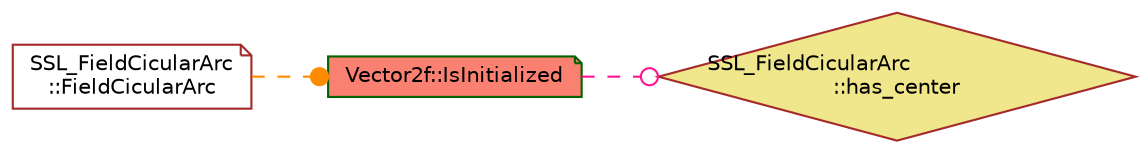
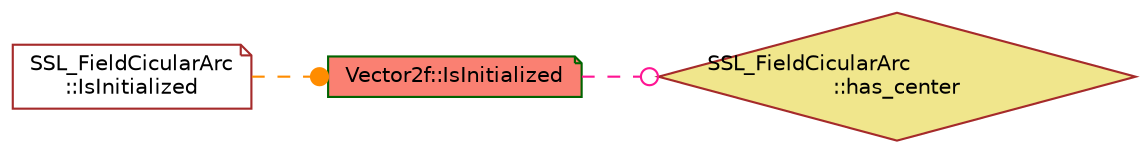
(132, 77) -> (132, 77)
